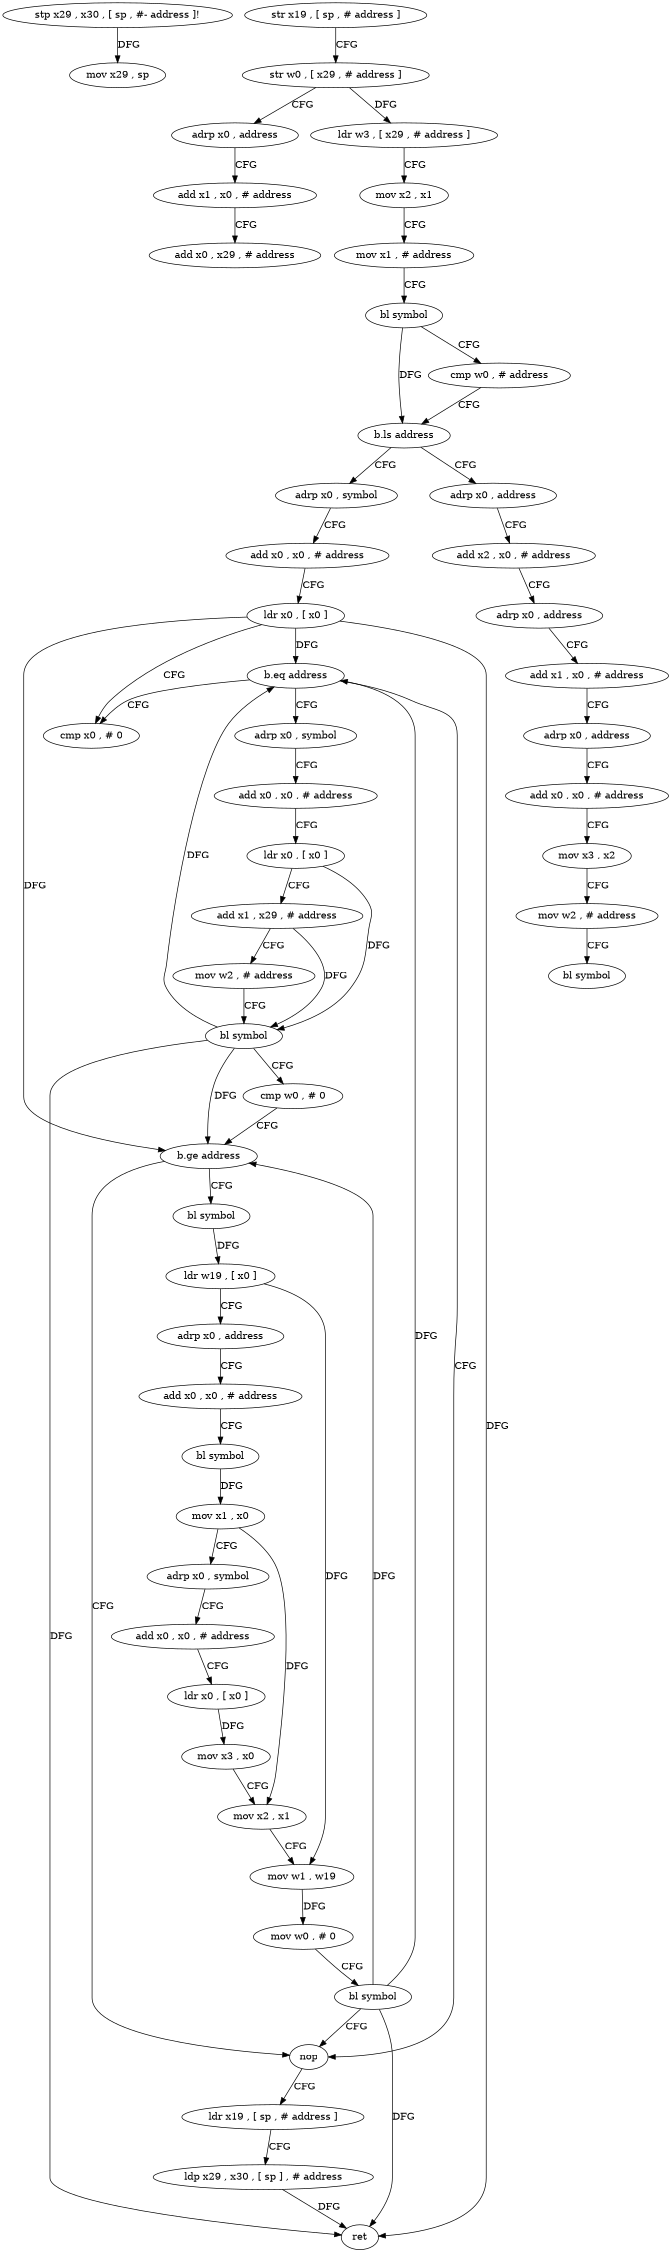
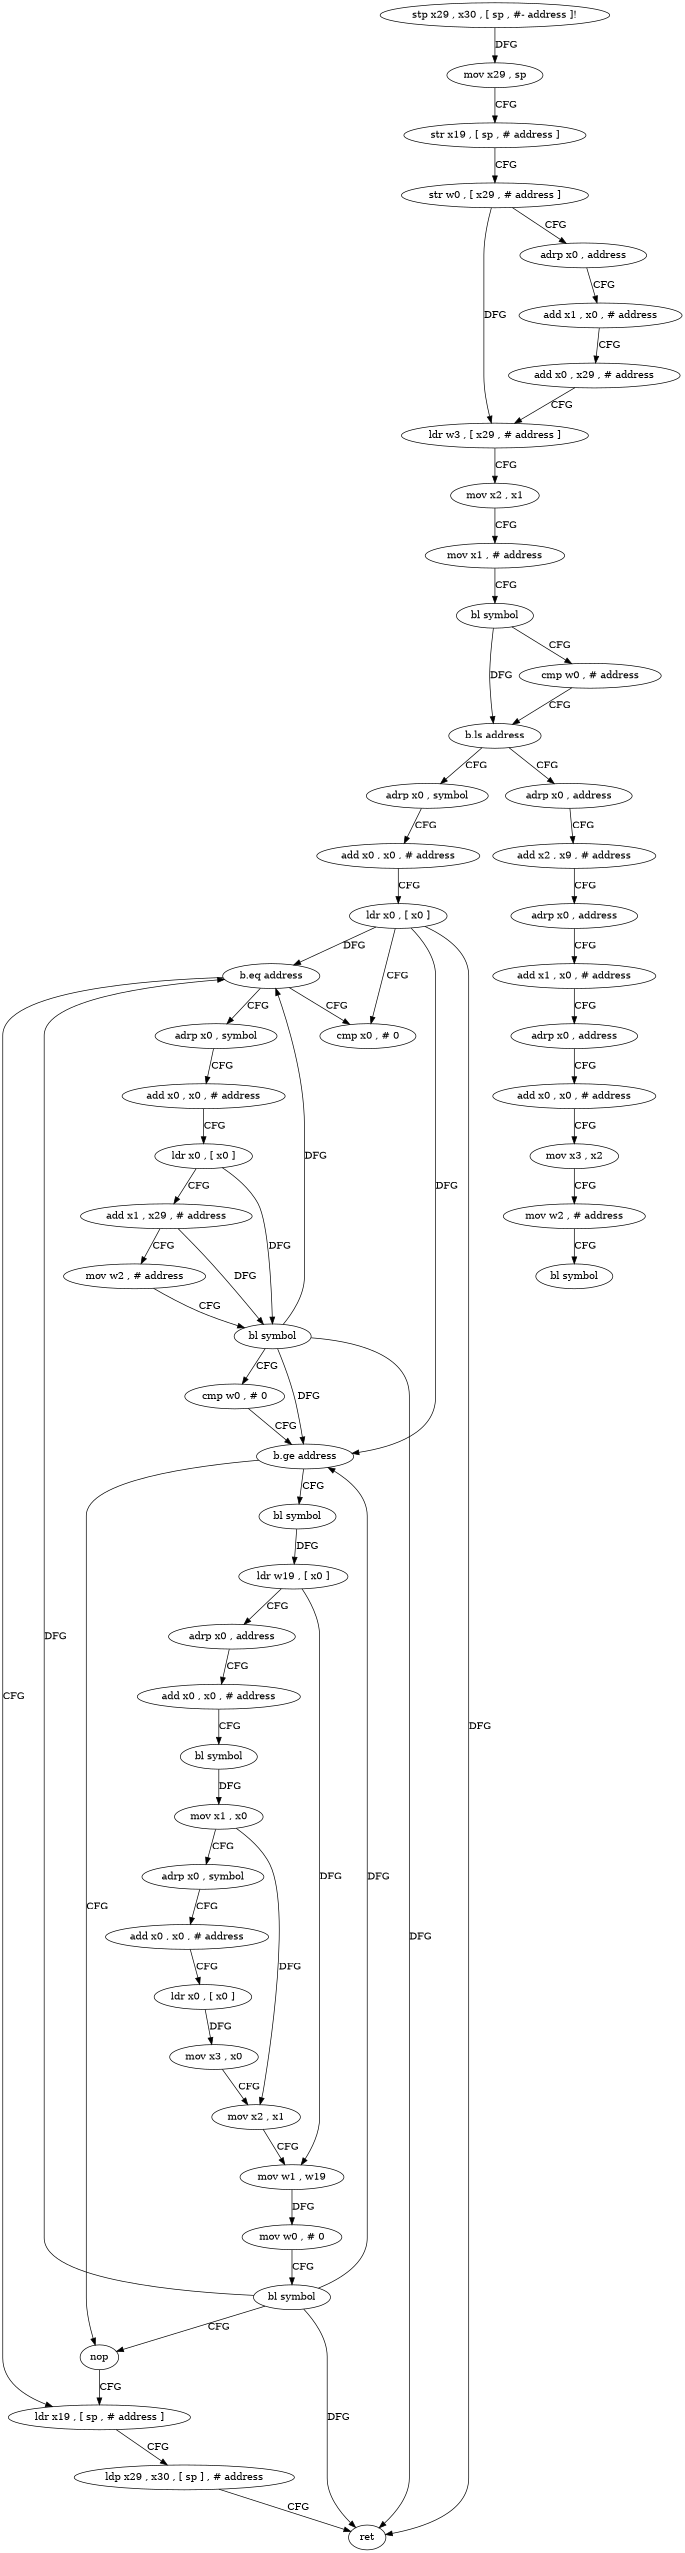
none -> (495, 102)
none -> (548, 404)
(514, 556) -> (574, 856)
(454, 1371) -> (3, 1612)
(329, 2207) -> (298, 2507)
